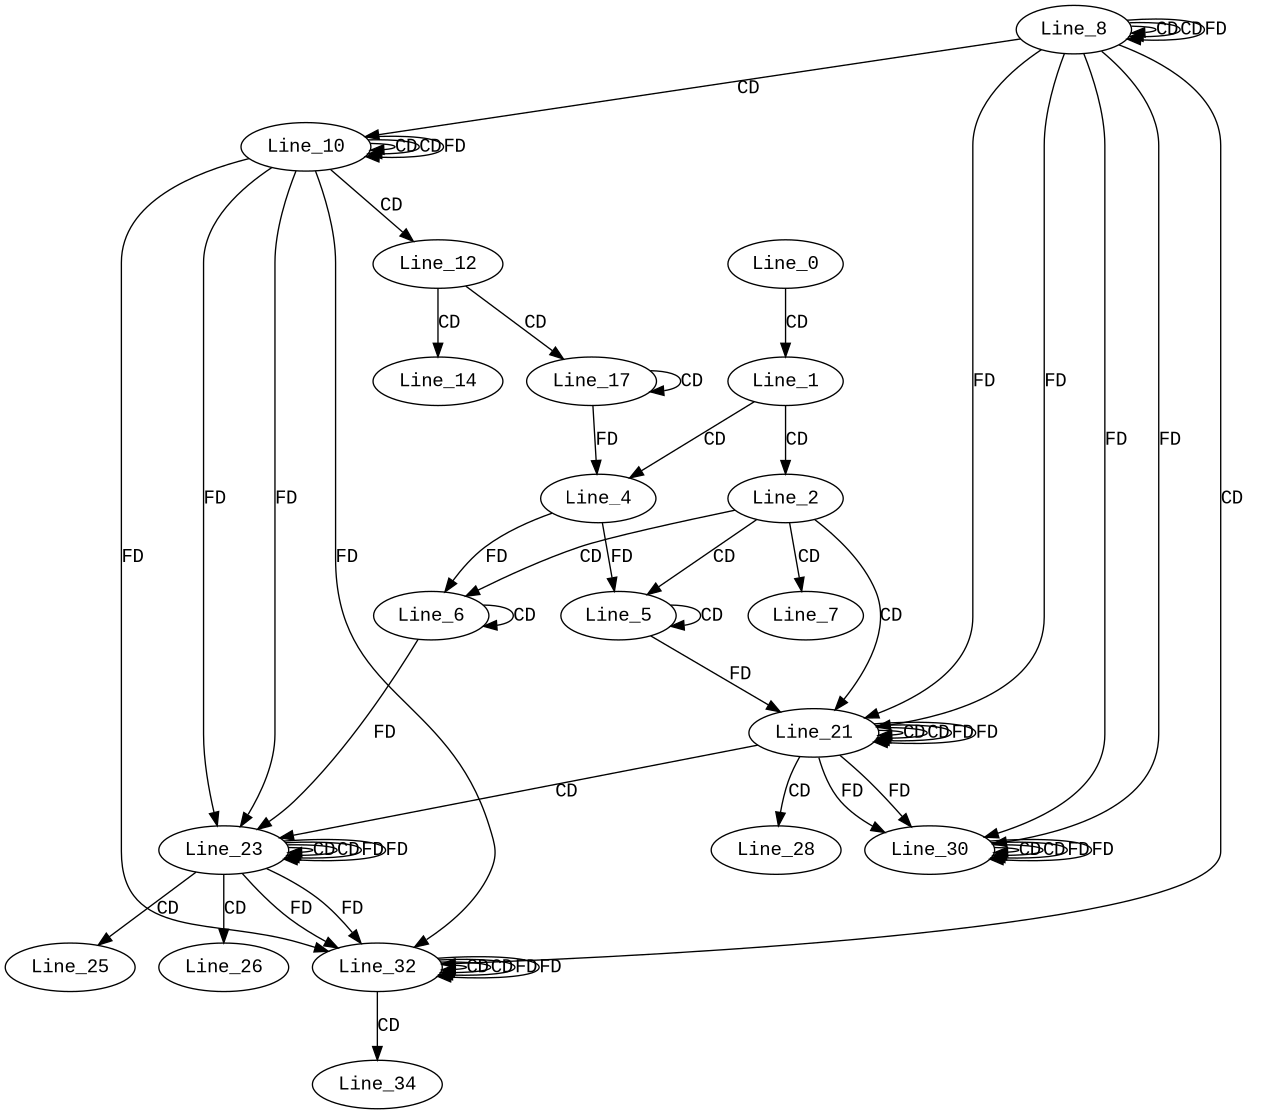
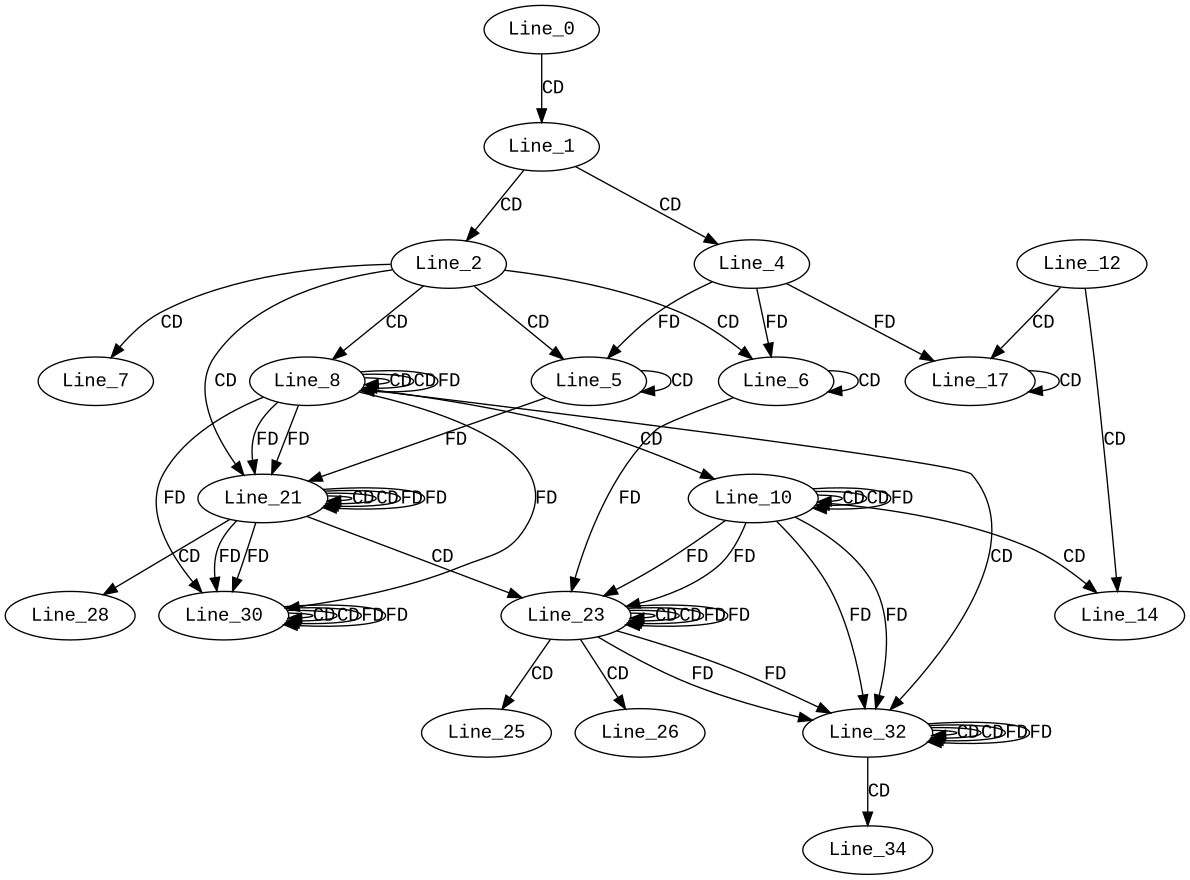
(367, 201) -> (958, 524)
none -> (383, 318)
(595, 433) -> (854, 319)
